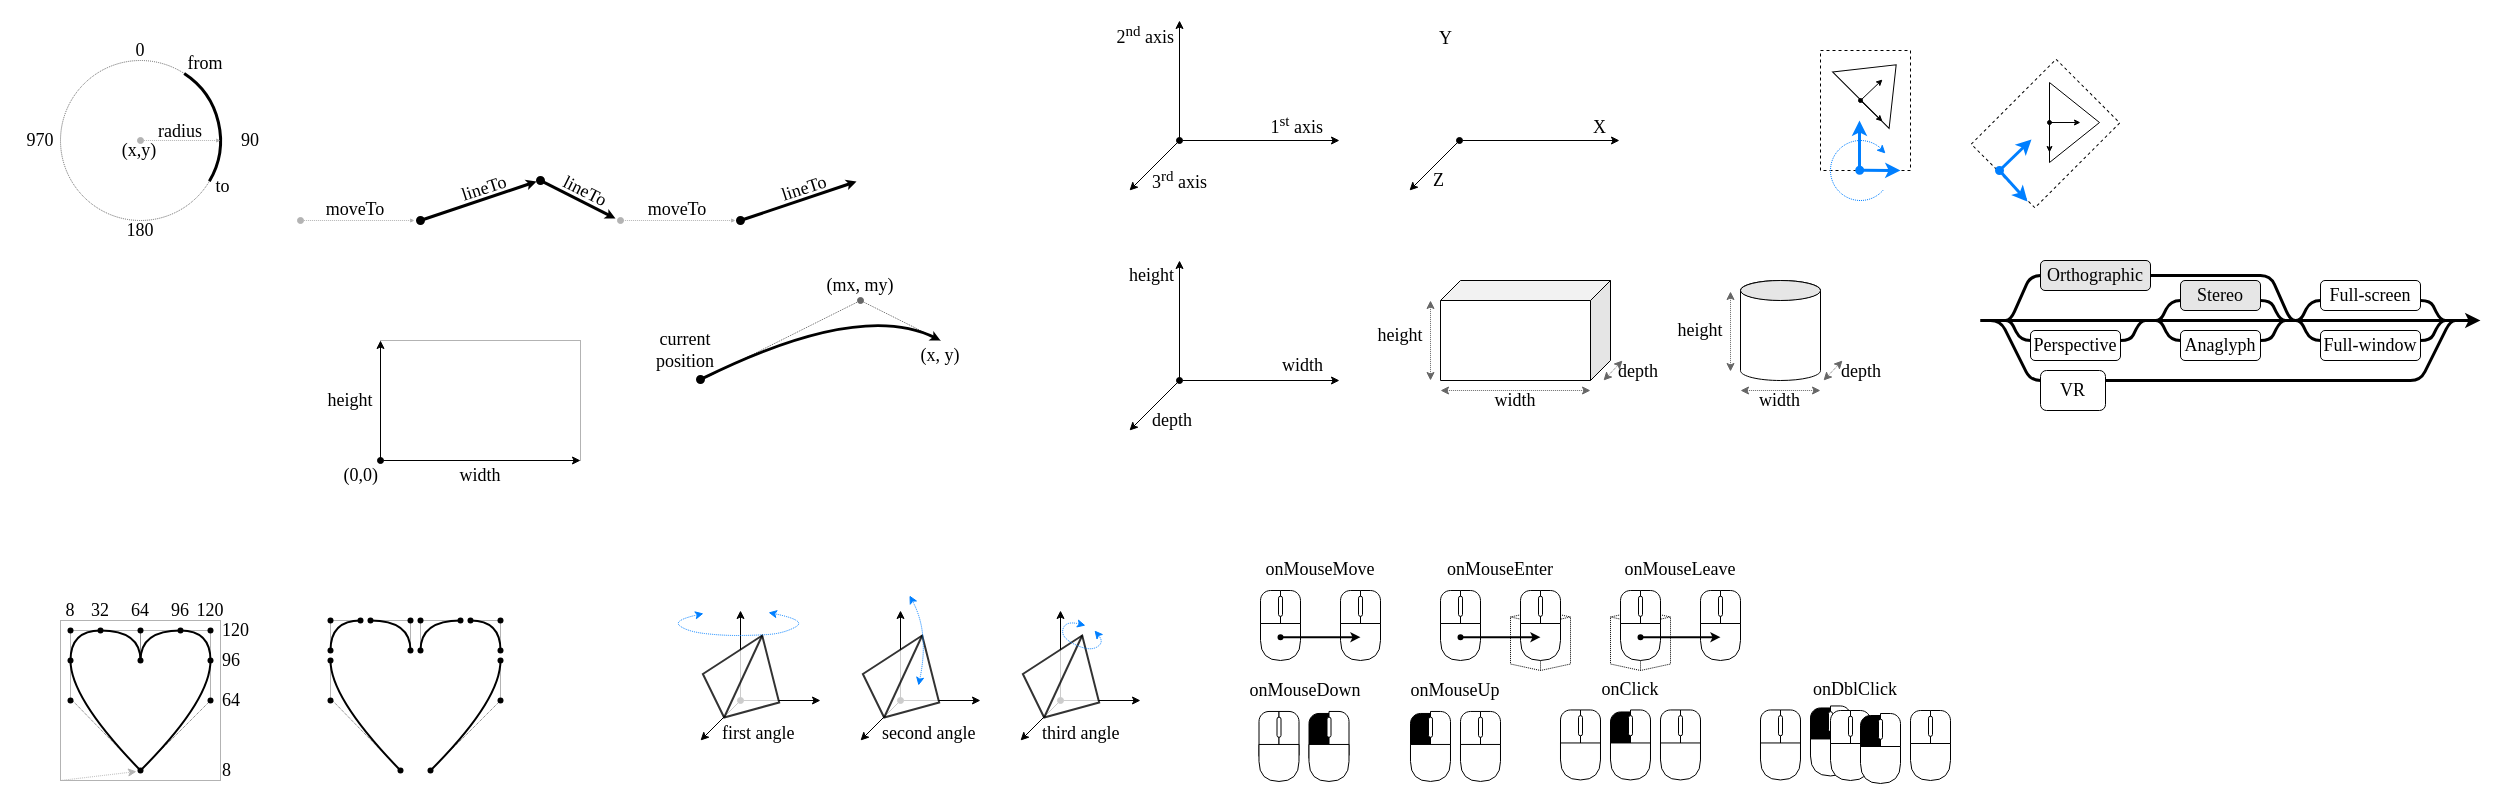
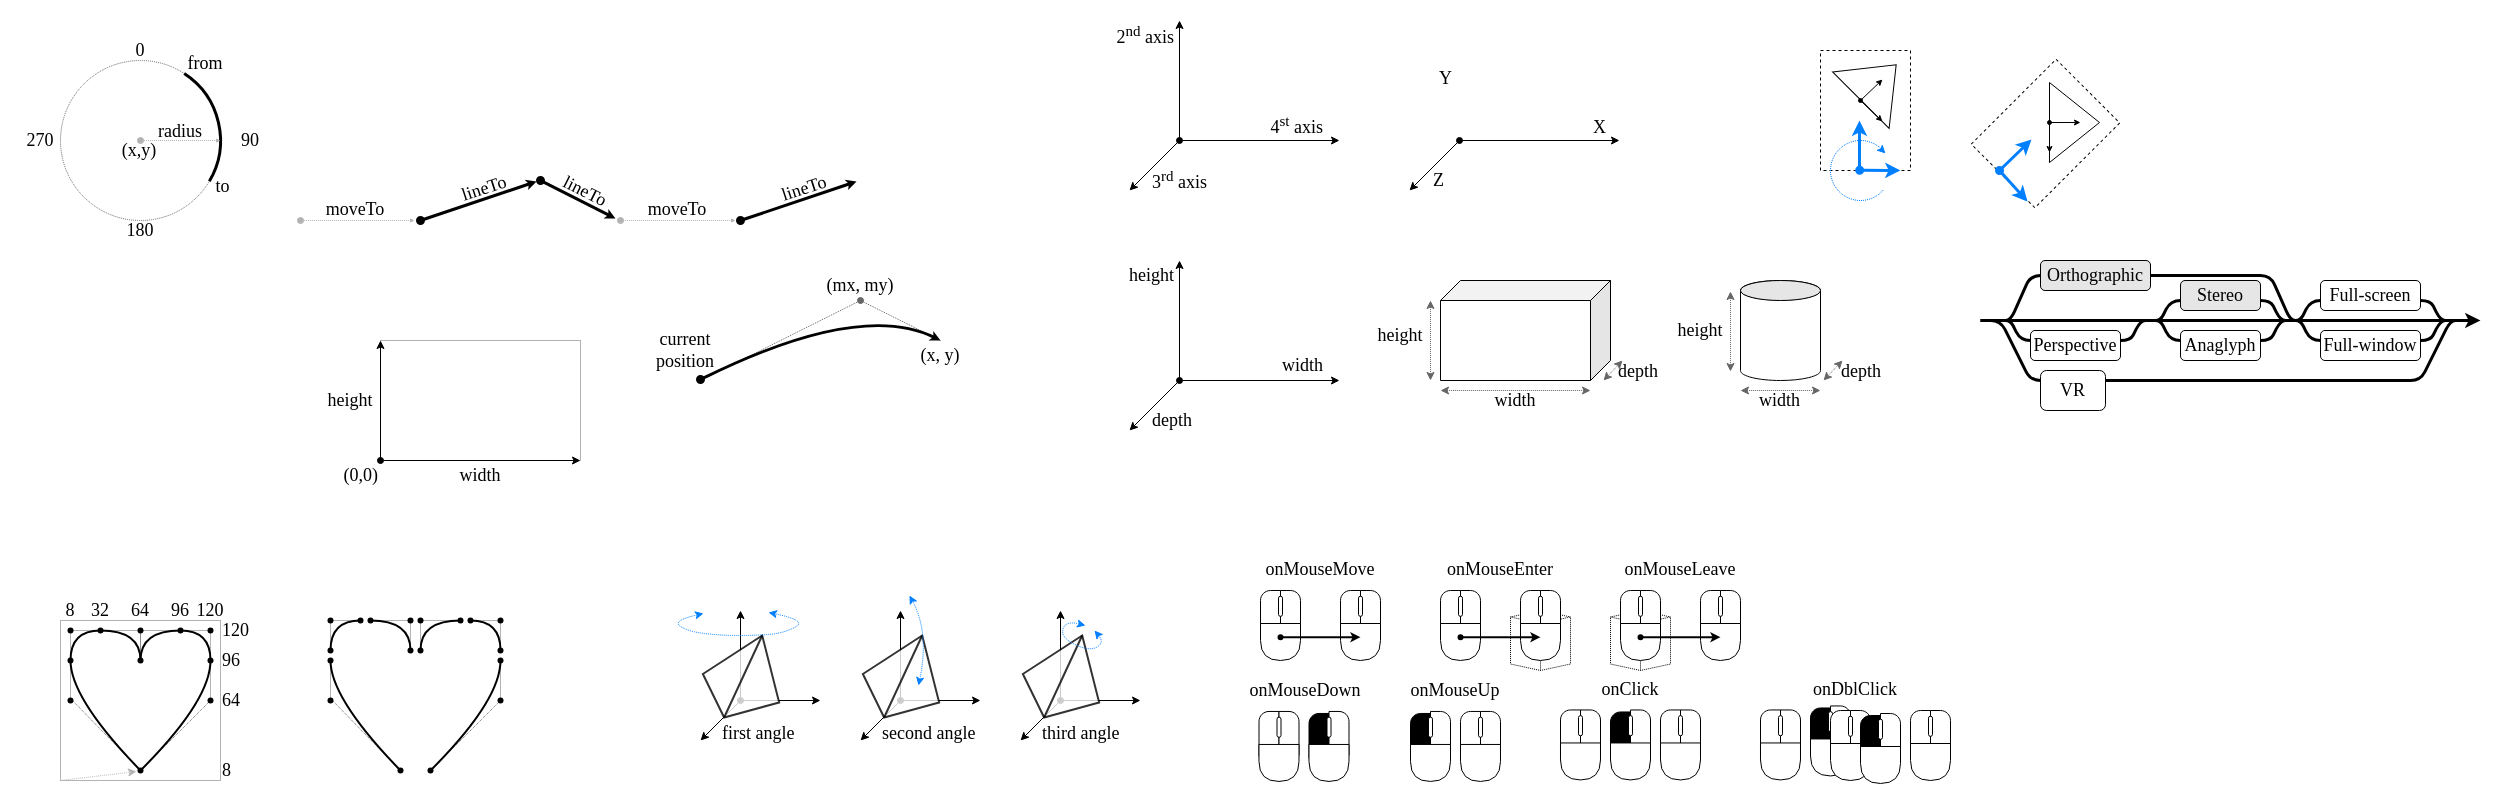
(1445, 39) -> (1445, 79)
(1297, 126) -> (1297, 126)
(41, 141) -> (41, 141)
